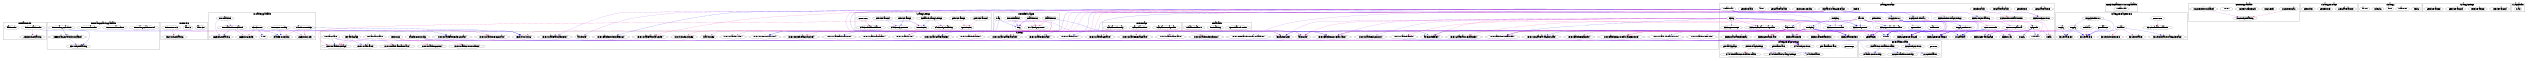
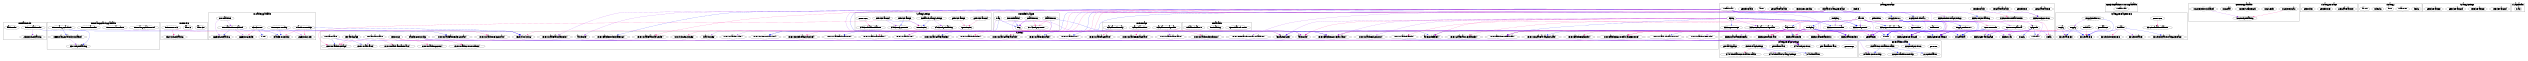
(2226, 9) -> (2226, 9)
